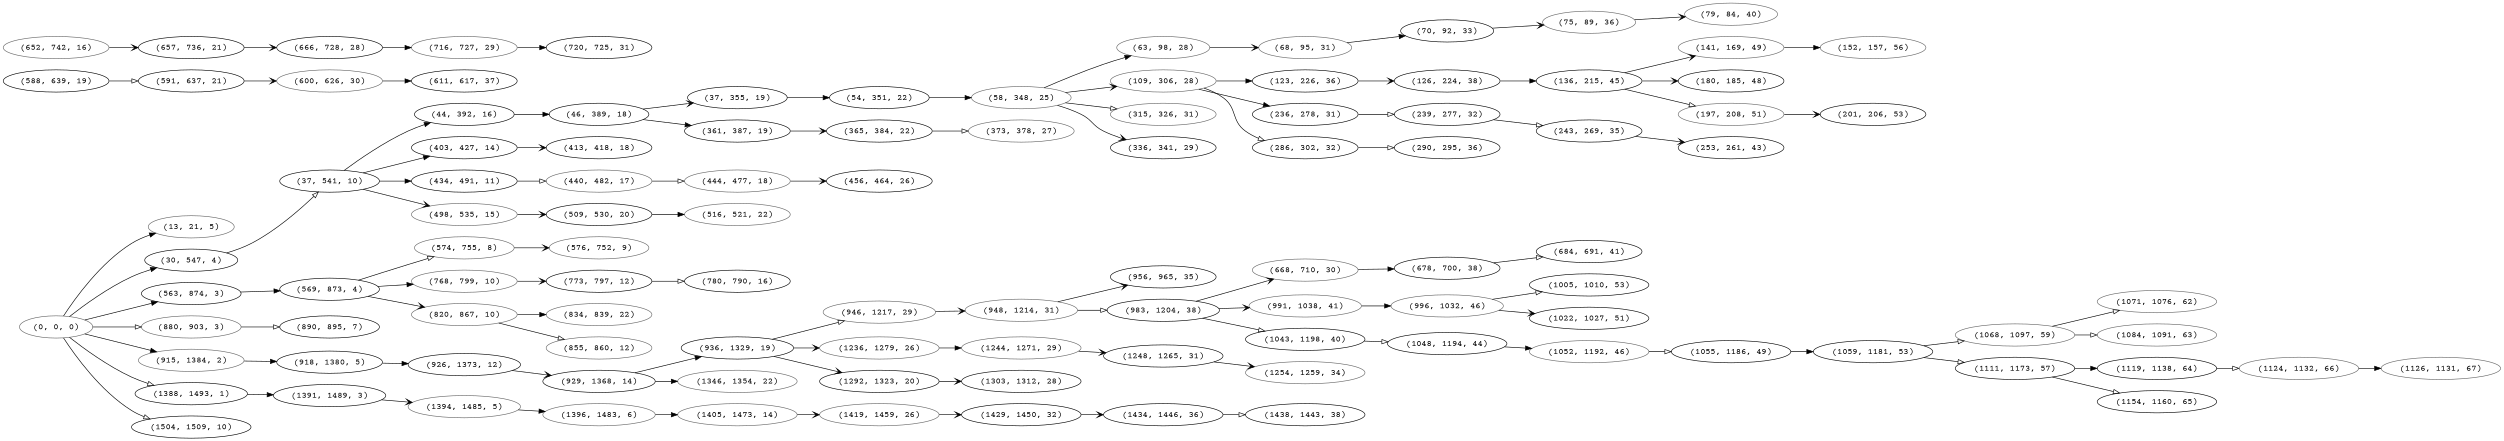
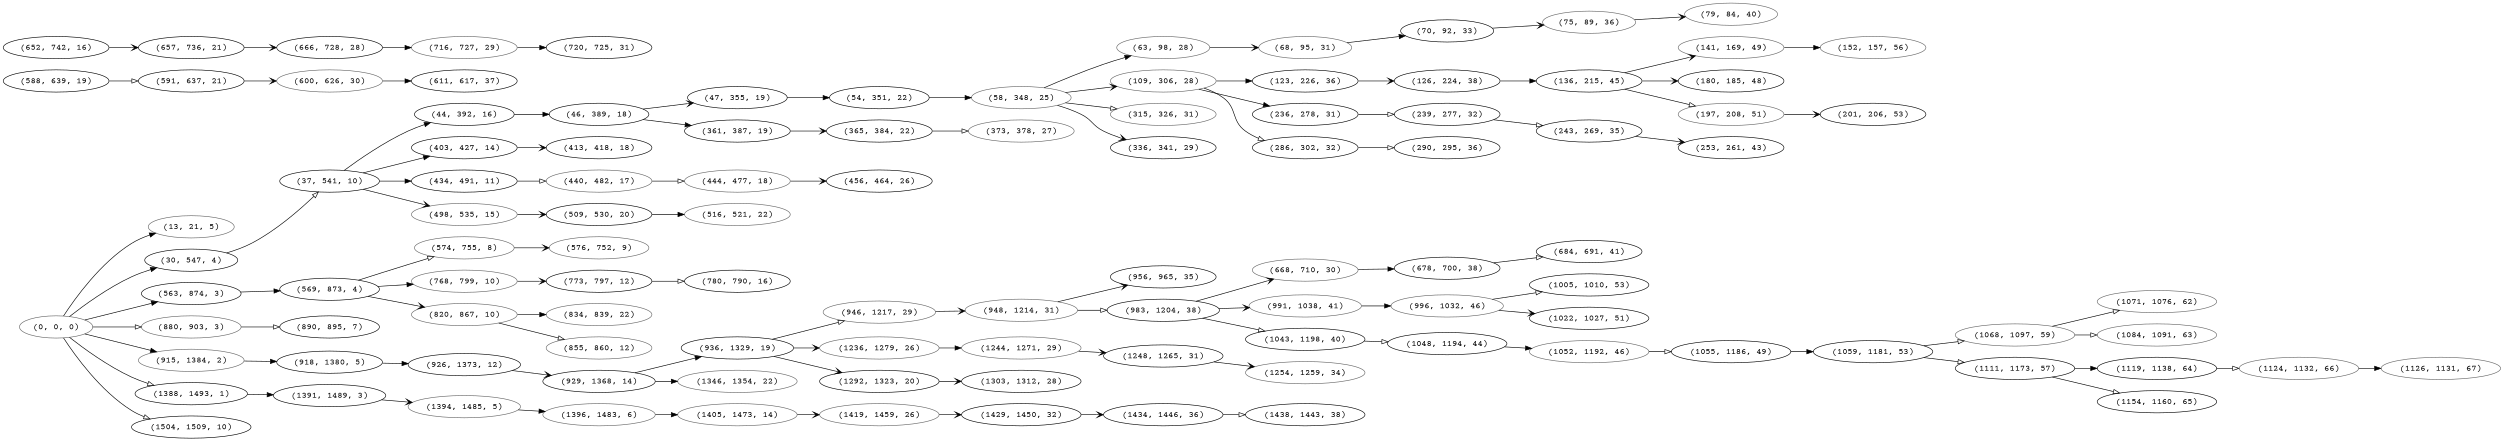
(56, 48) -> (56, 48)
(737, 98) -> (737, 98)
